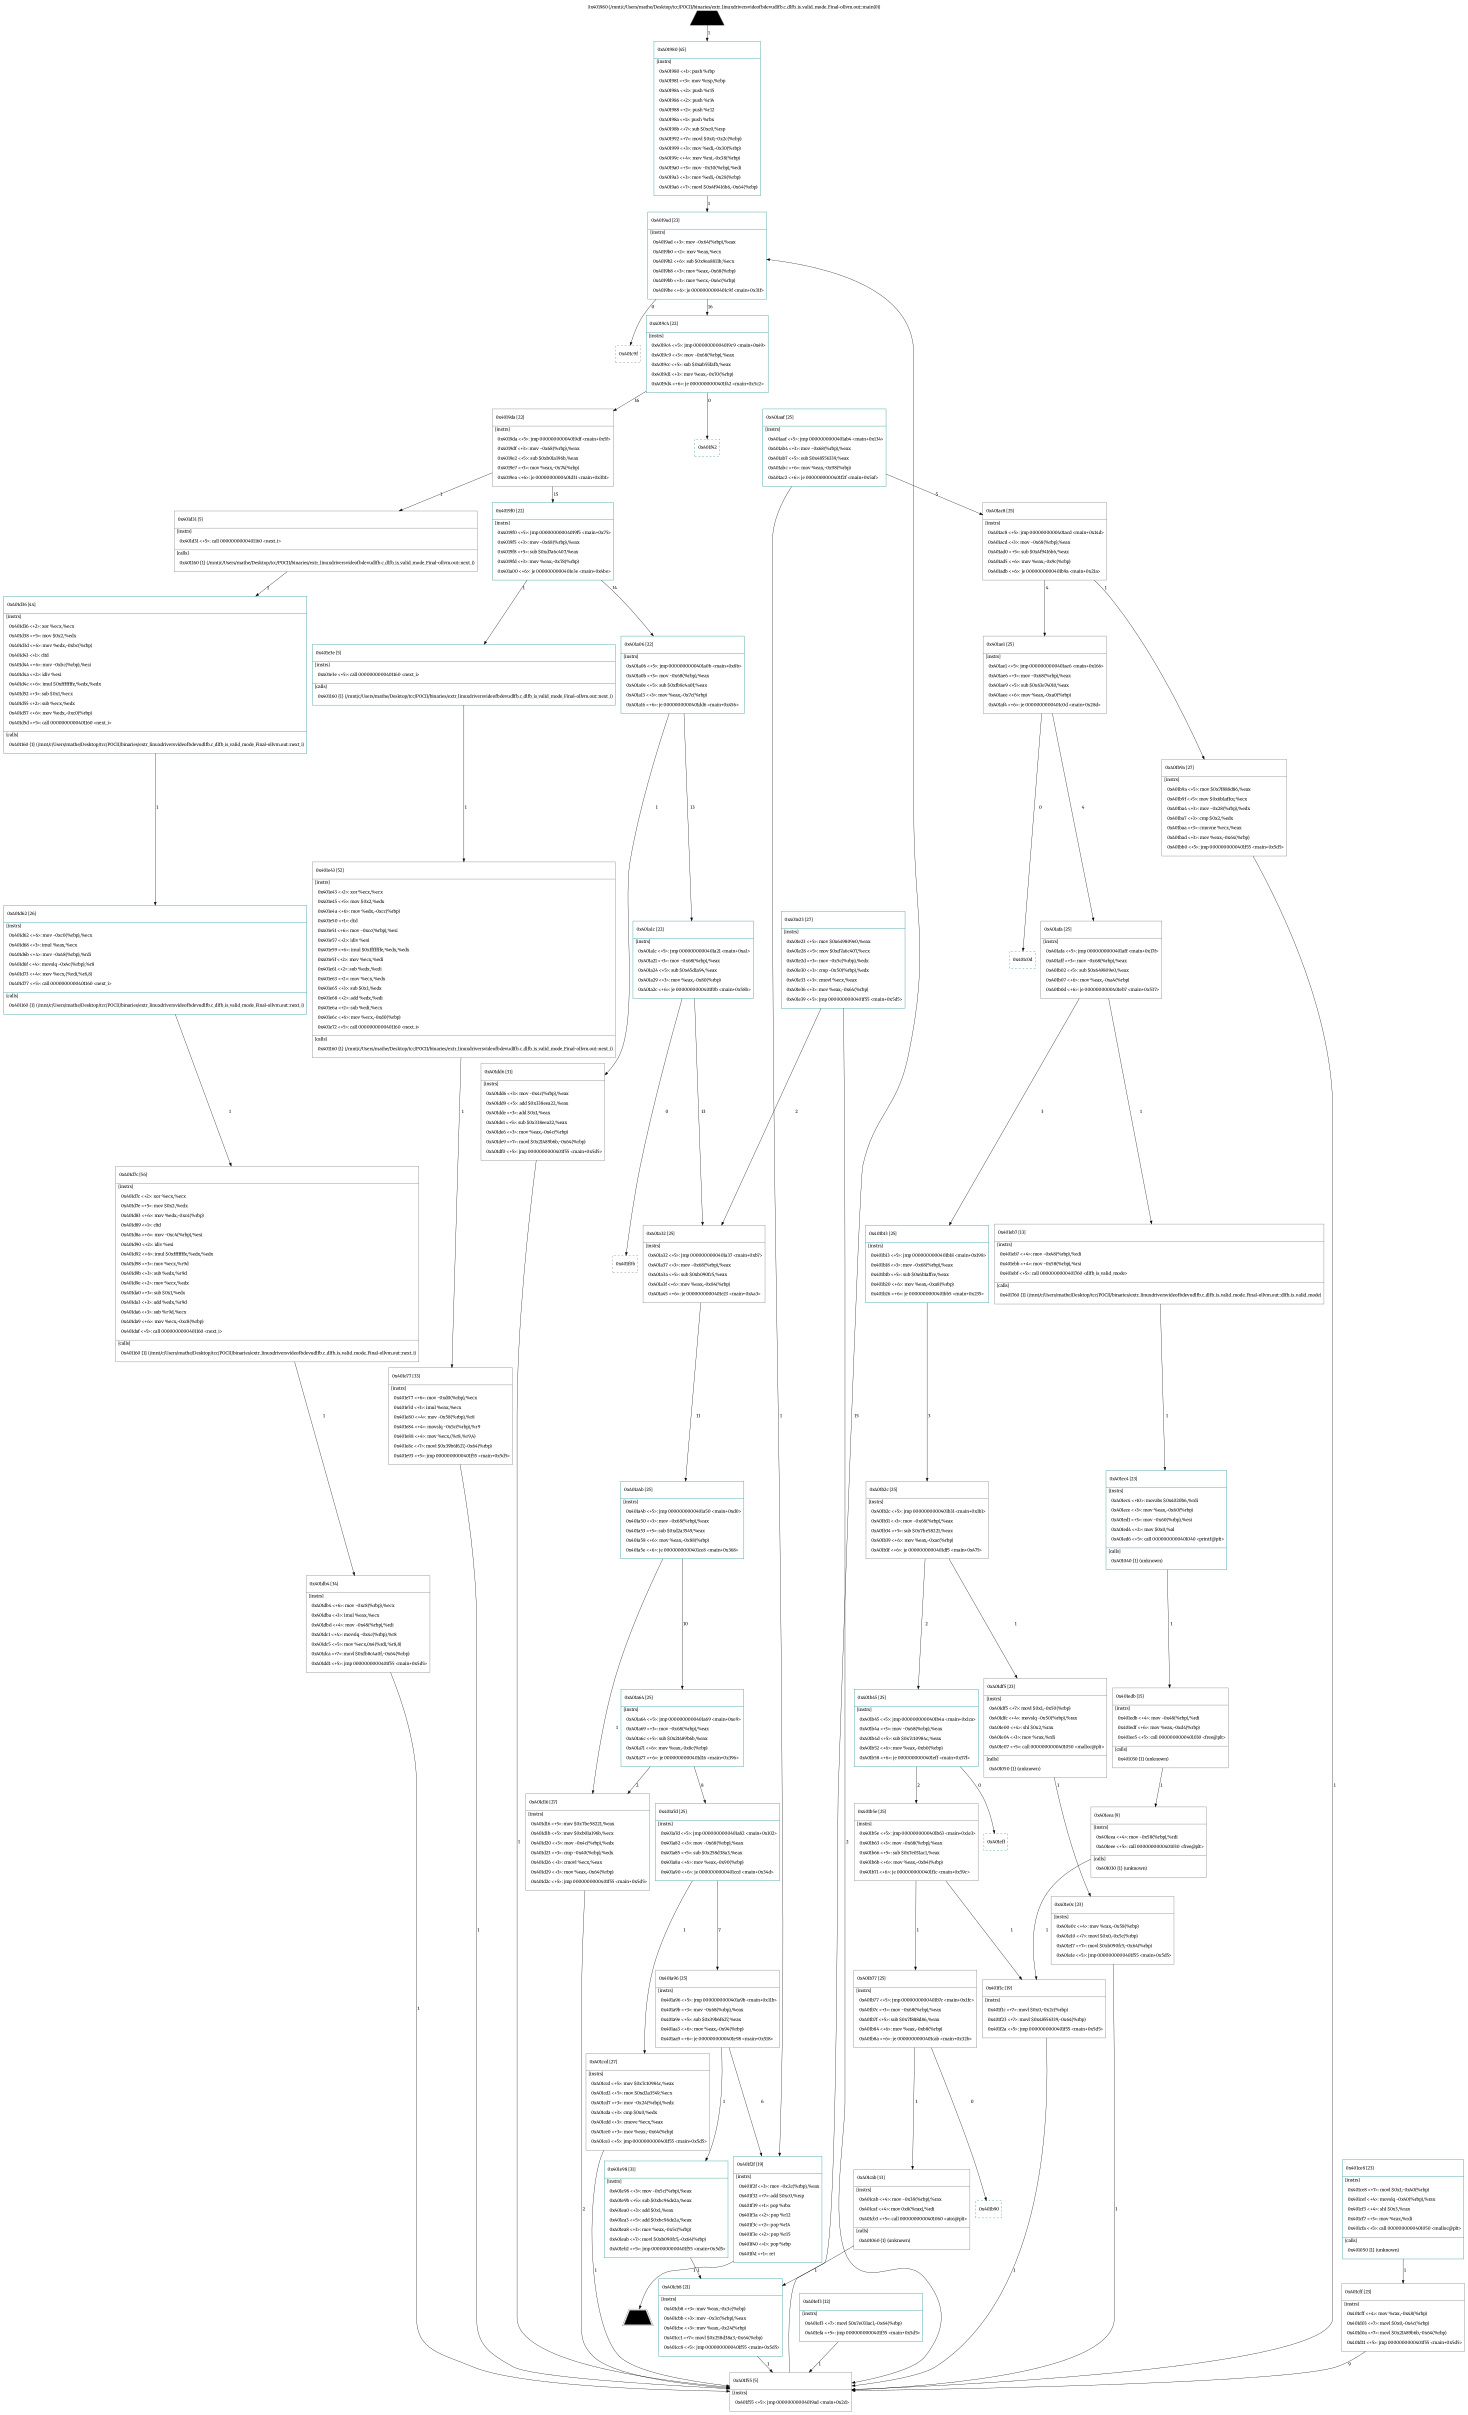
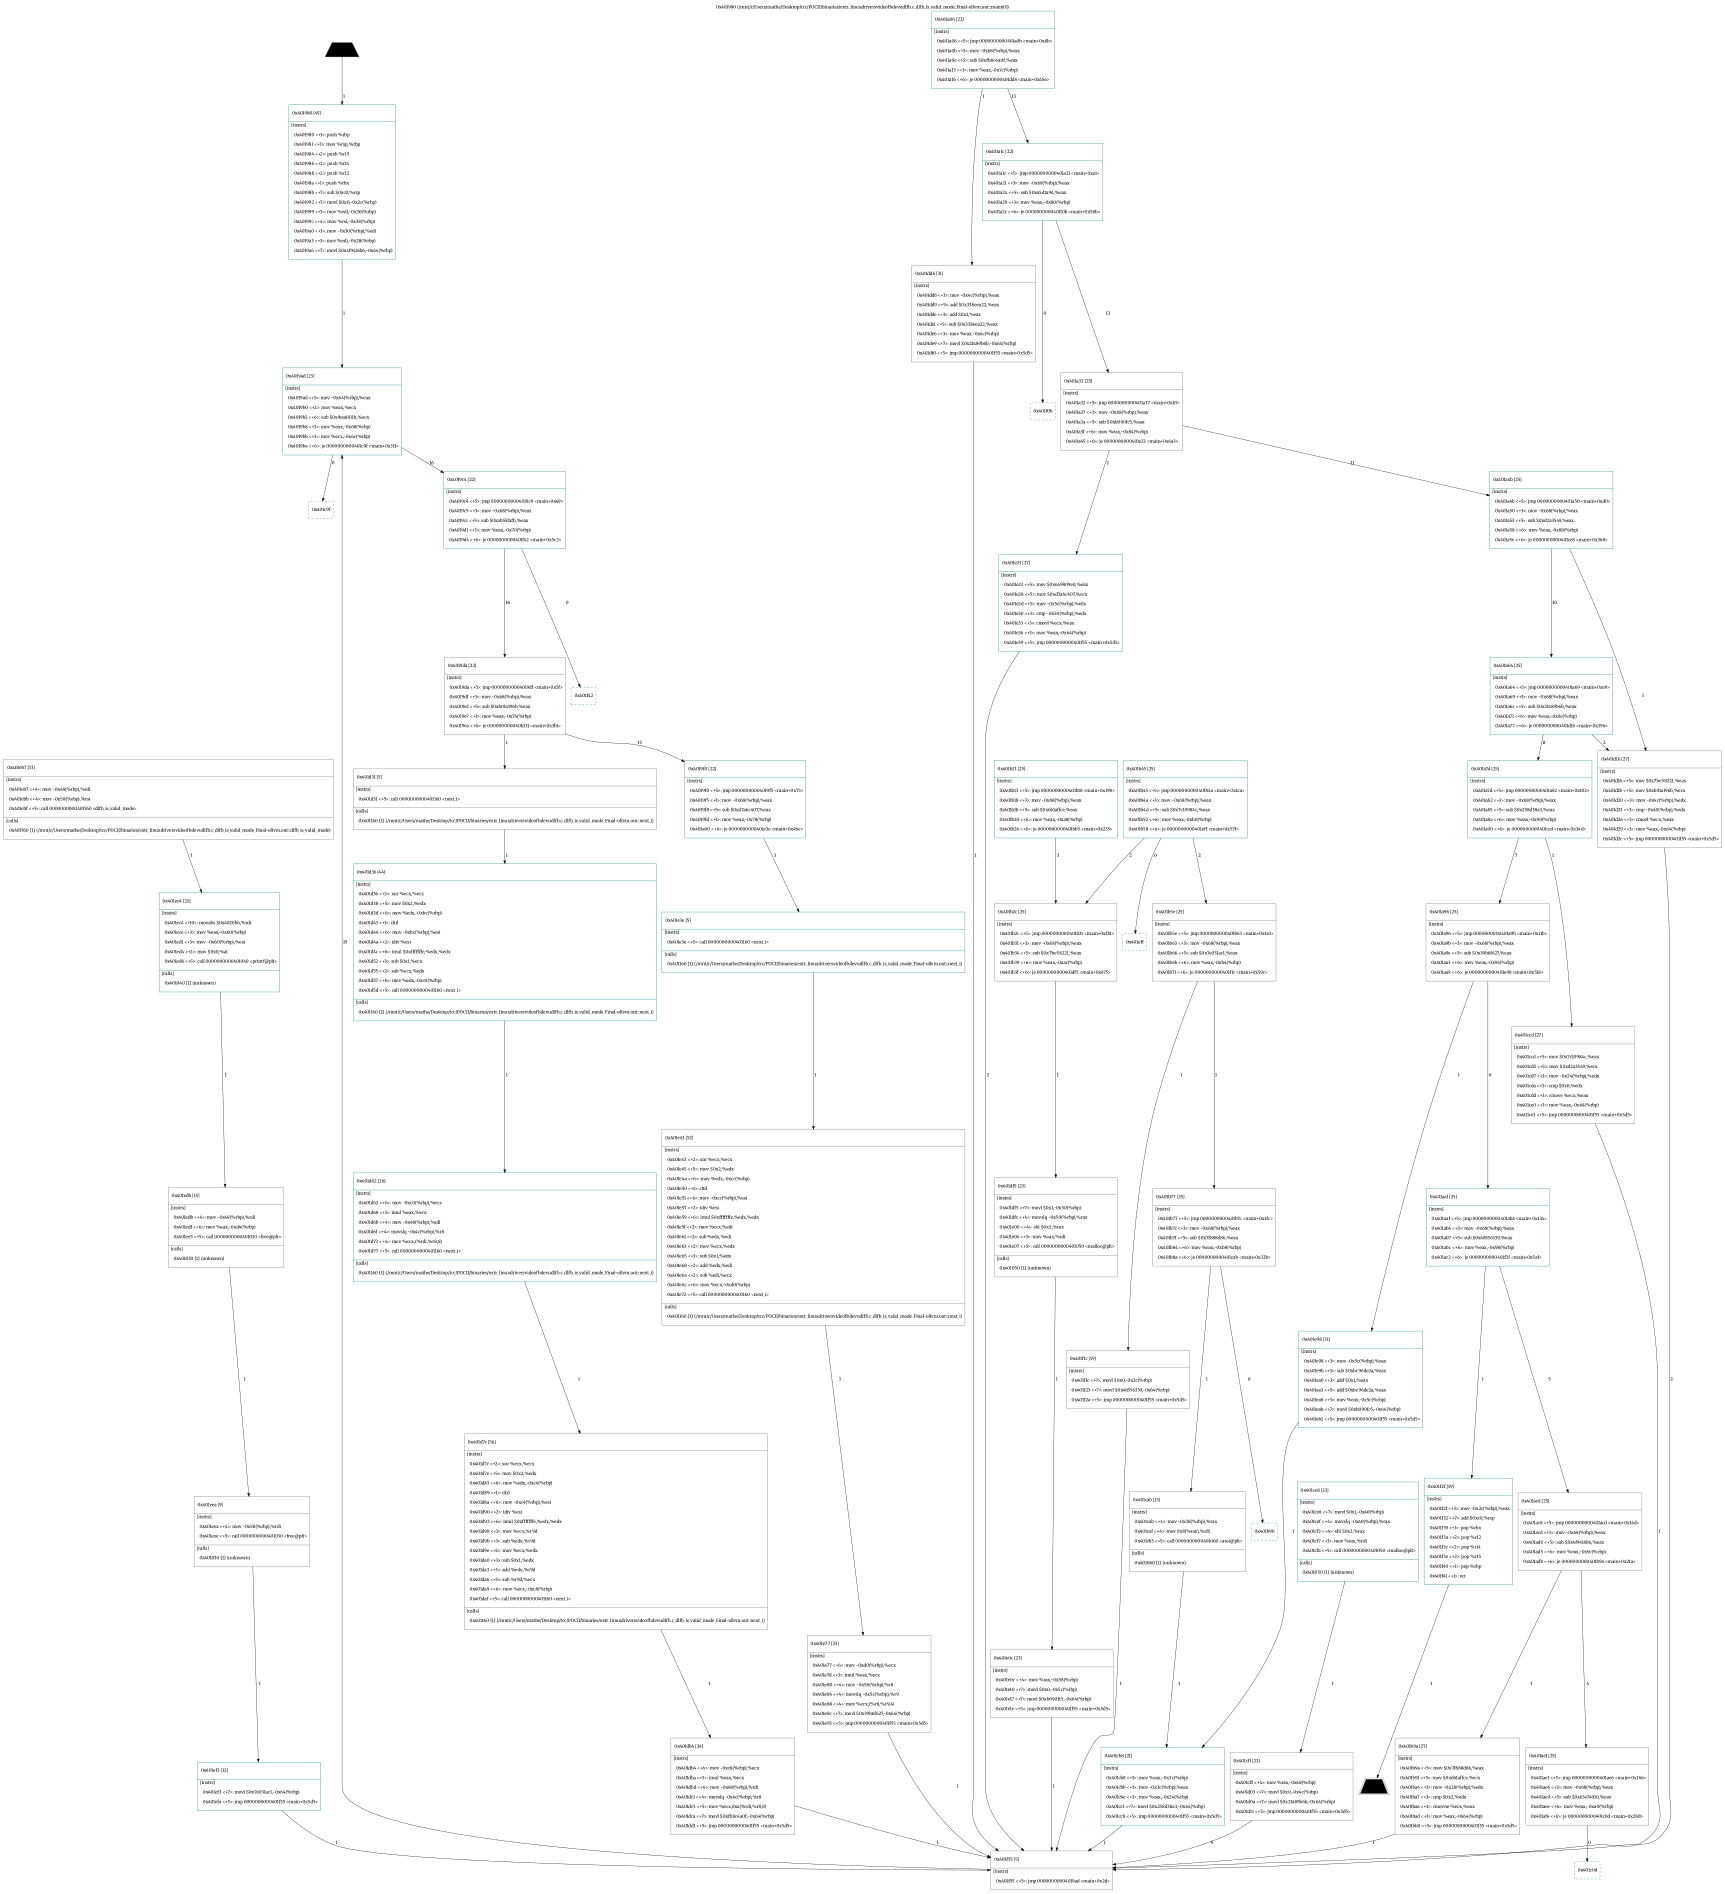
(627, 606) -> none
(1101, 960) -> none
(772, 1115) -> (1093, 501)
(922, 1622) -> (1115, 869)
(1040, 1906) -> (256, 1663)
(745, 2100) -> (1488, 1083)
